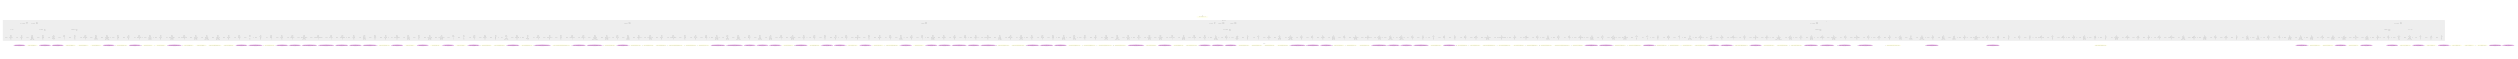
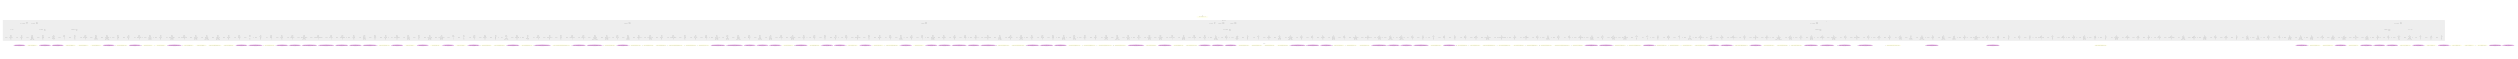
none -> (2379, 45)
